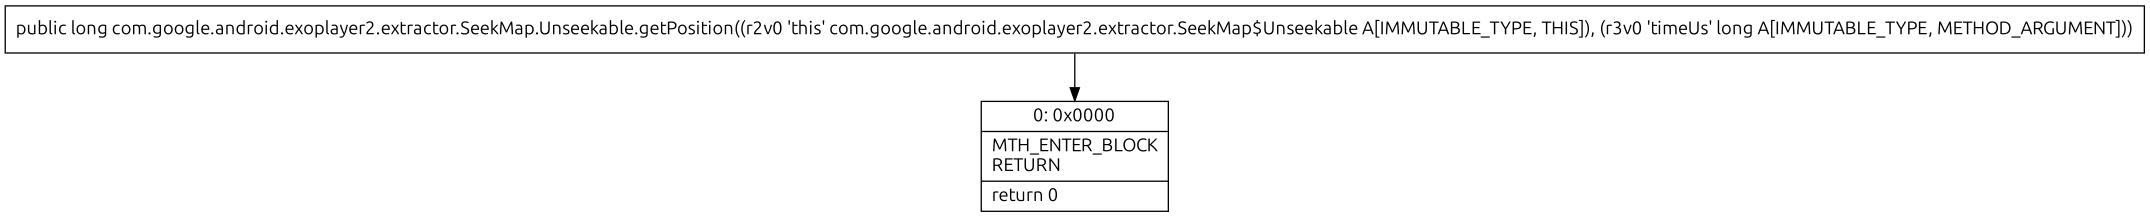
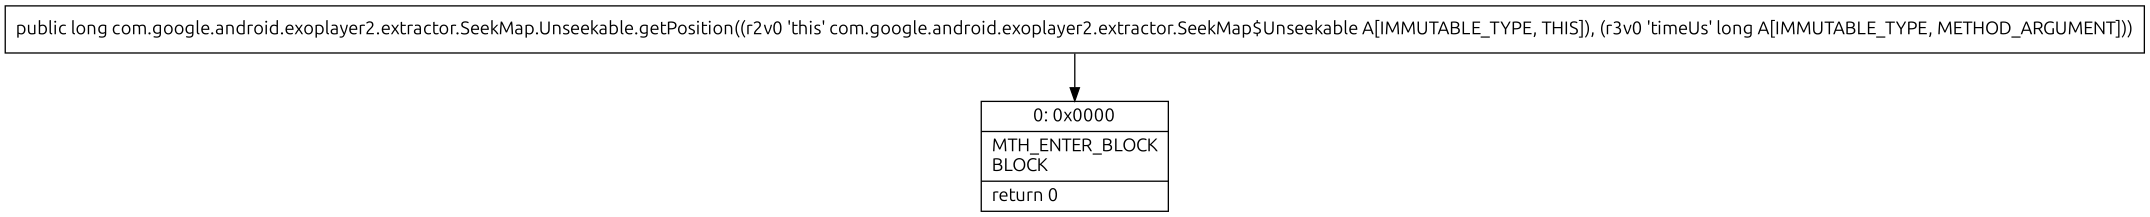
(1026, 166) -> (1020, 166)
